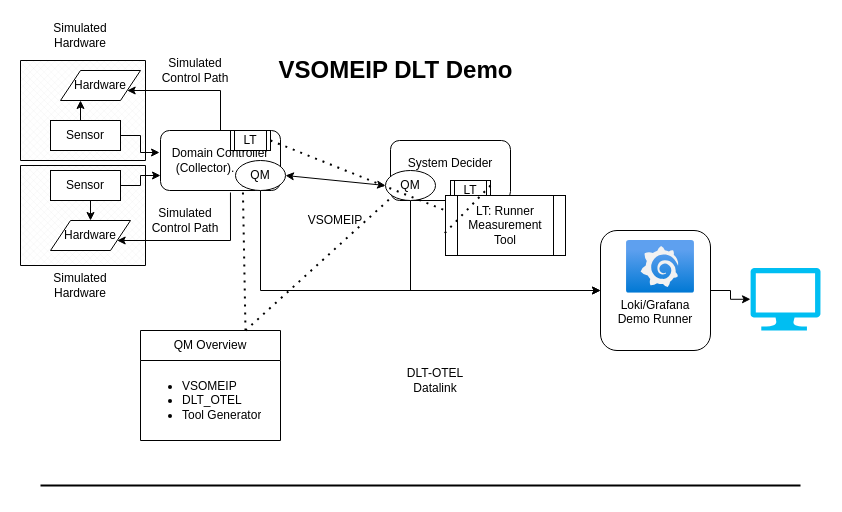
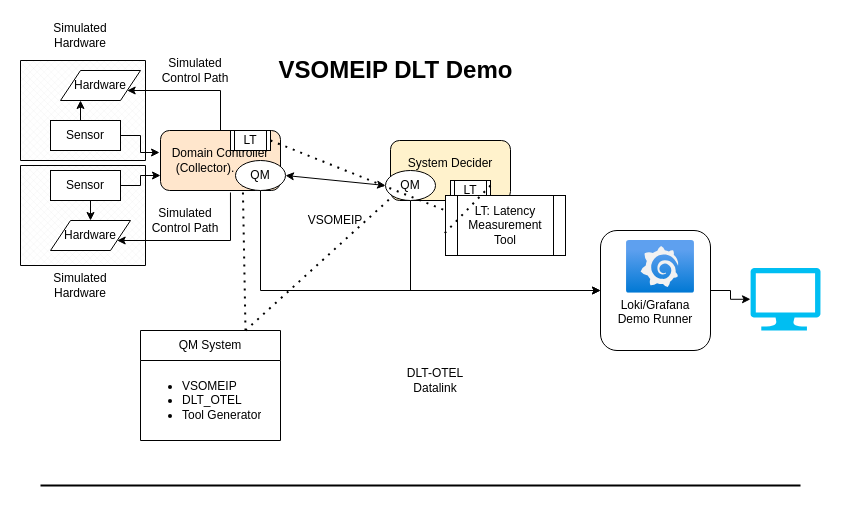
(221, 161) -> (221, 161)
(451, 171) -> (451, 171)
(506, 226) -> (506, 226)
(211, 346) -> (211, 346)
